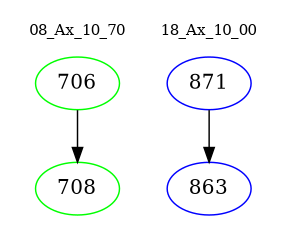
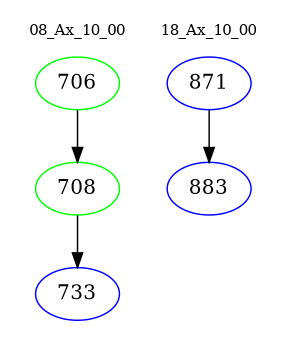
(78, 31) -> (78, 31)
(209, 189) -> (209, 189)
none -> (78, 294)
